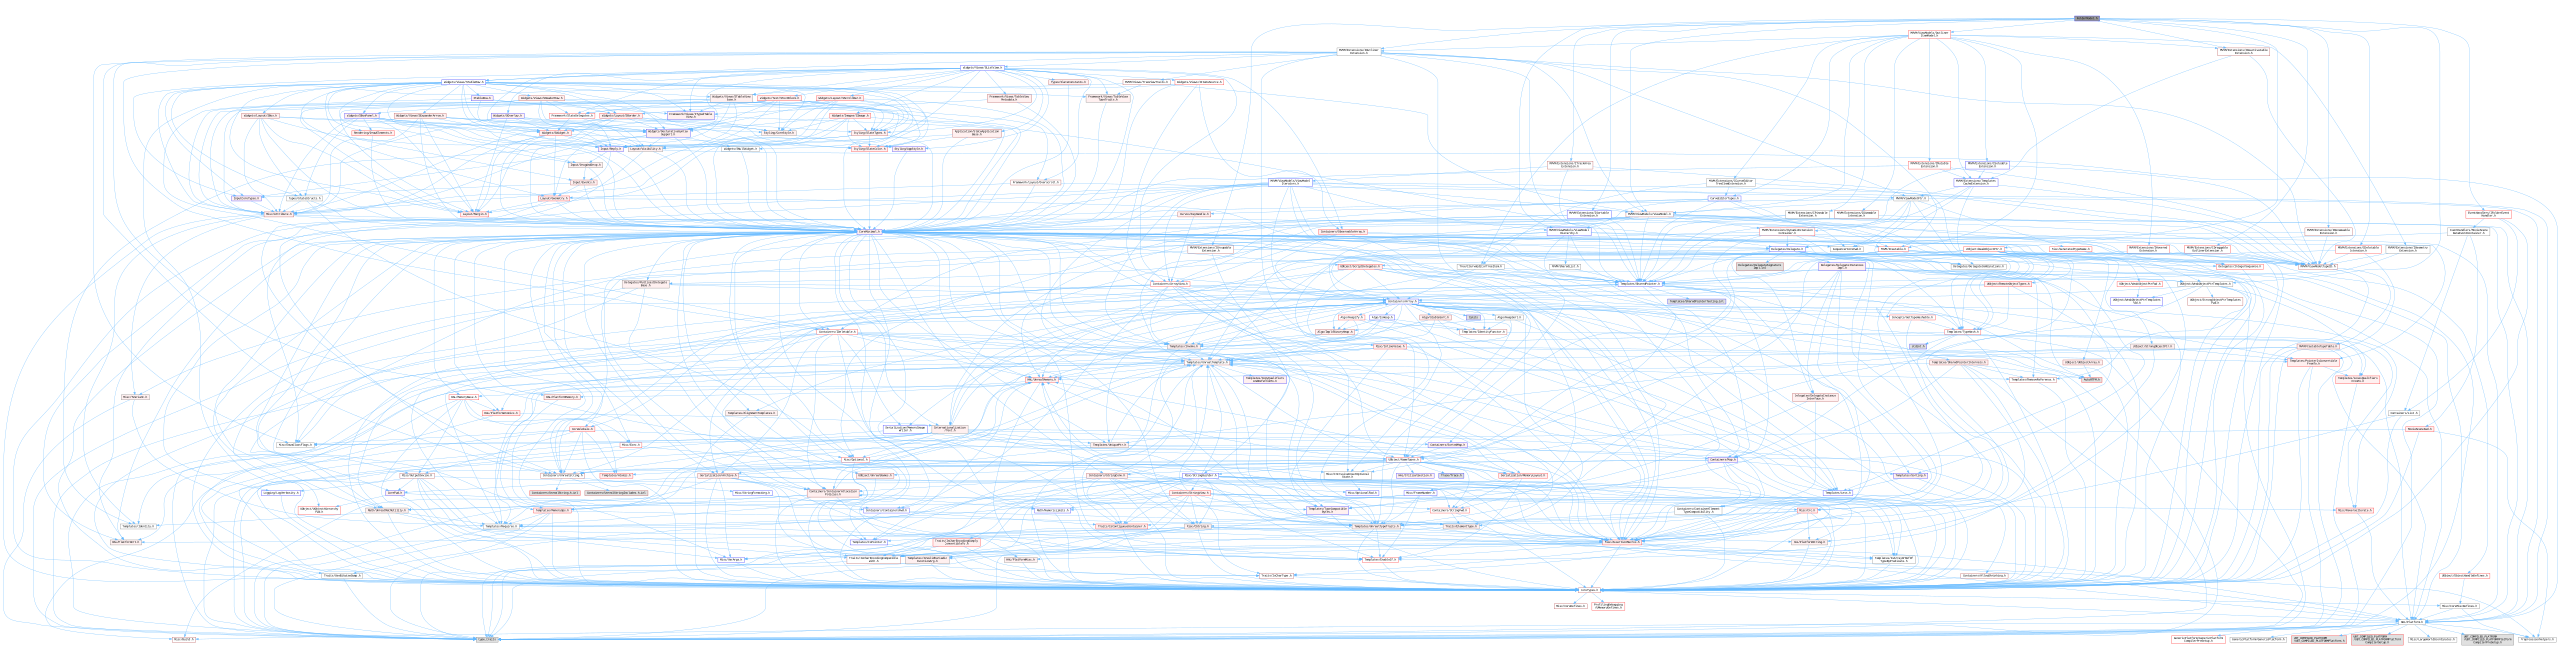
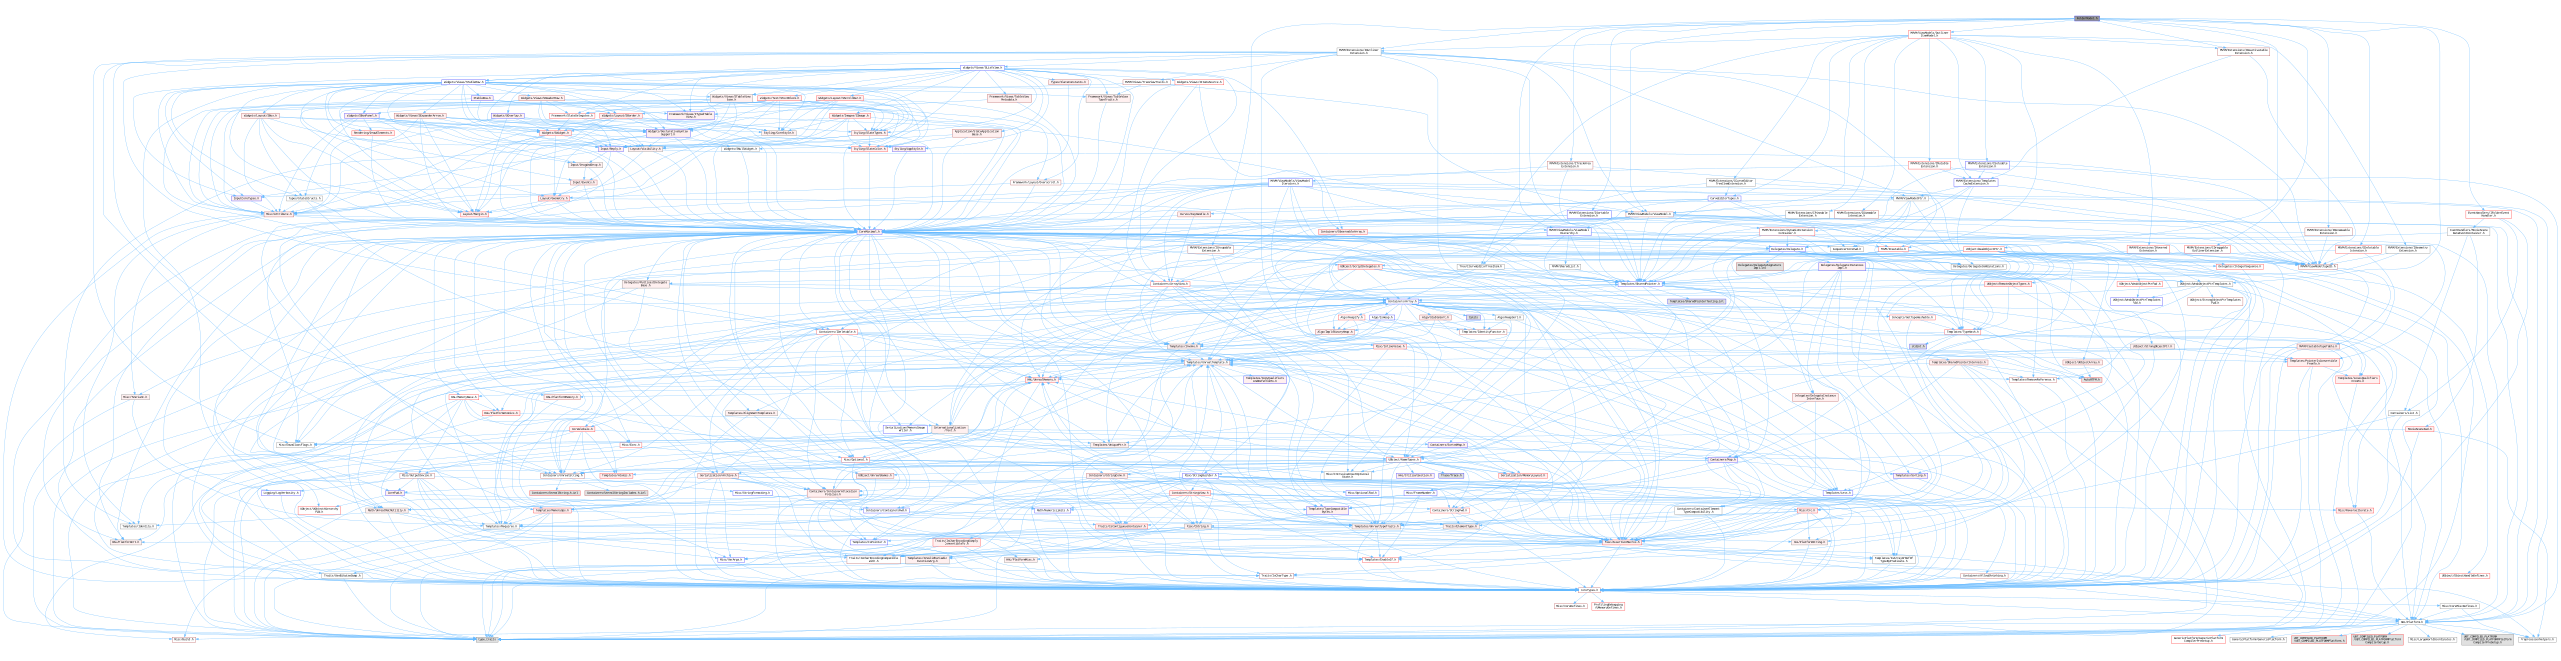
(2071, 249) -> none
(1355, 484) -> none
(2462, 590) -> none
